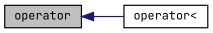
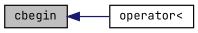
(43, 17) -> (36, 17)
